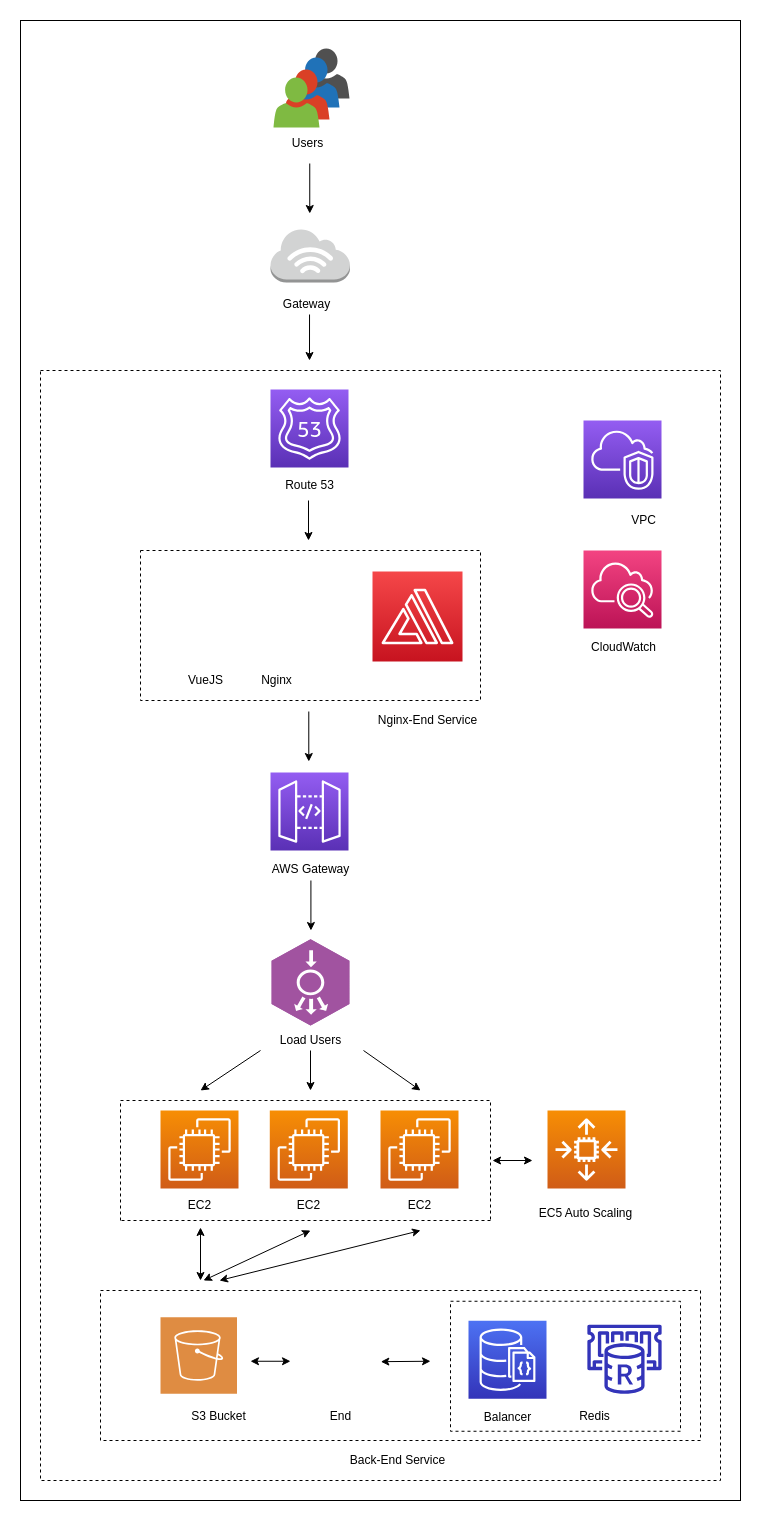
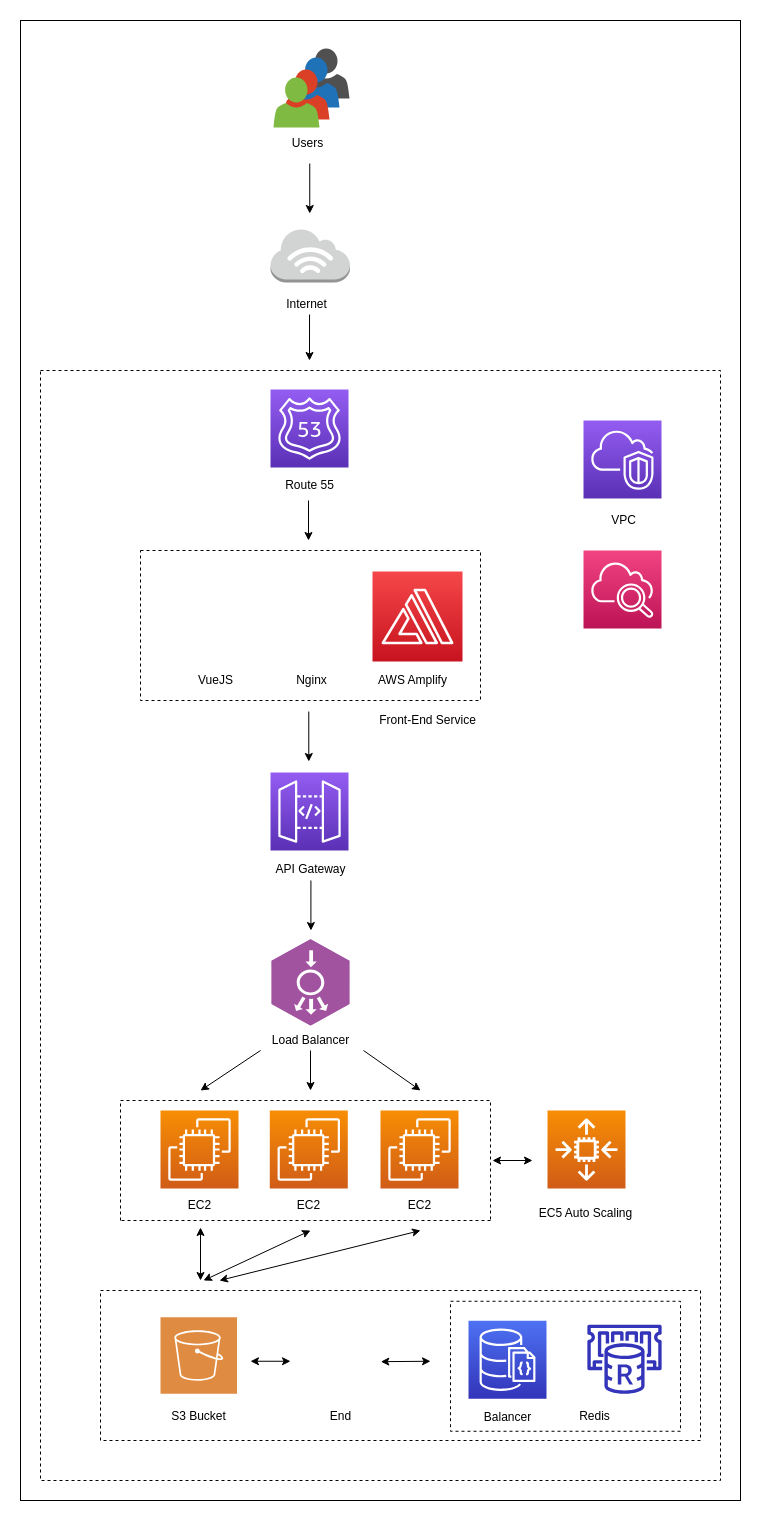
(307, 305) -> (307, 305)
(310, 486) -> (310, 486)
(644, 521) -> (624, 521)
(624, 648) -> none
(206, 681) -> (216, 681)
(277, 681) -> (312, 681)
none -> (413, 681)
(428, 721) -> (428, 721)
(311, 870) -> (311, 870)
(311, 1041) -> (311, 1041)
(219, 1416) -> (199, 1416)
(398, 1461) -> none
